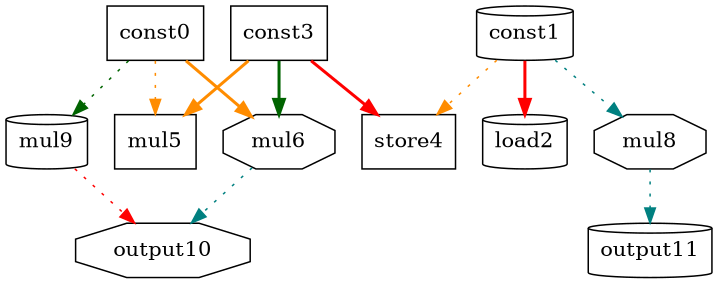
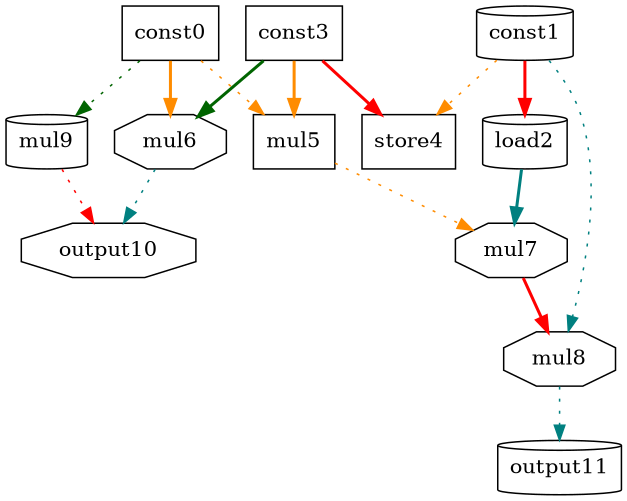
none -> (511, 250)
